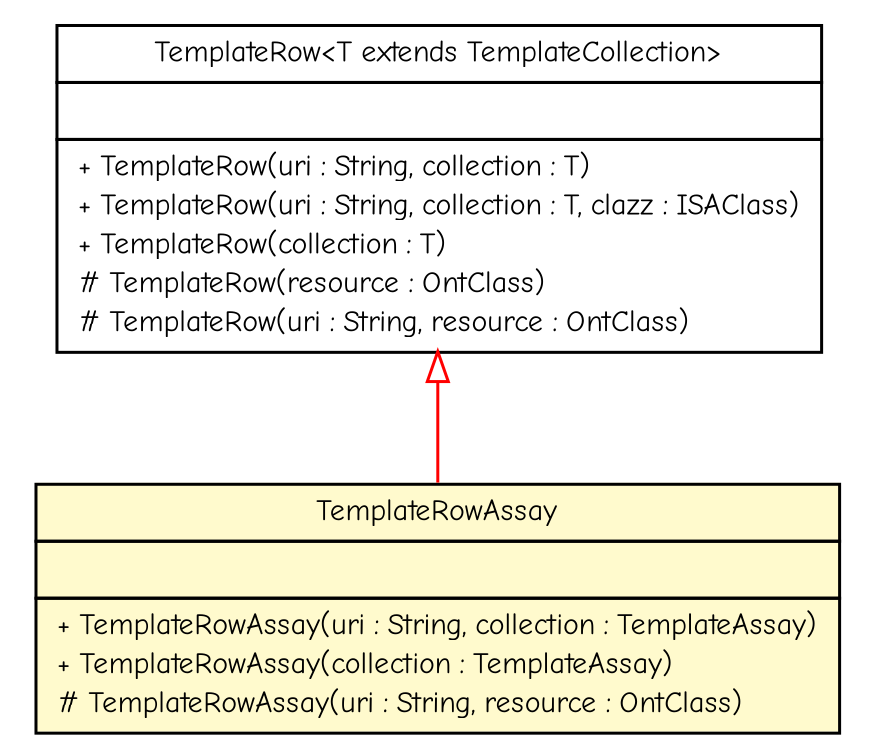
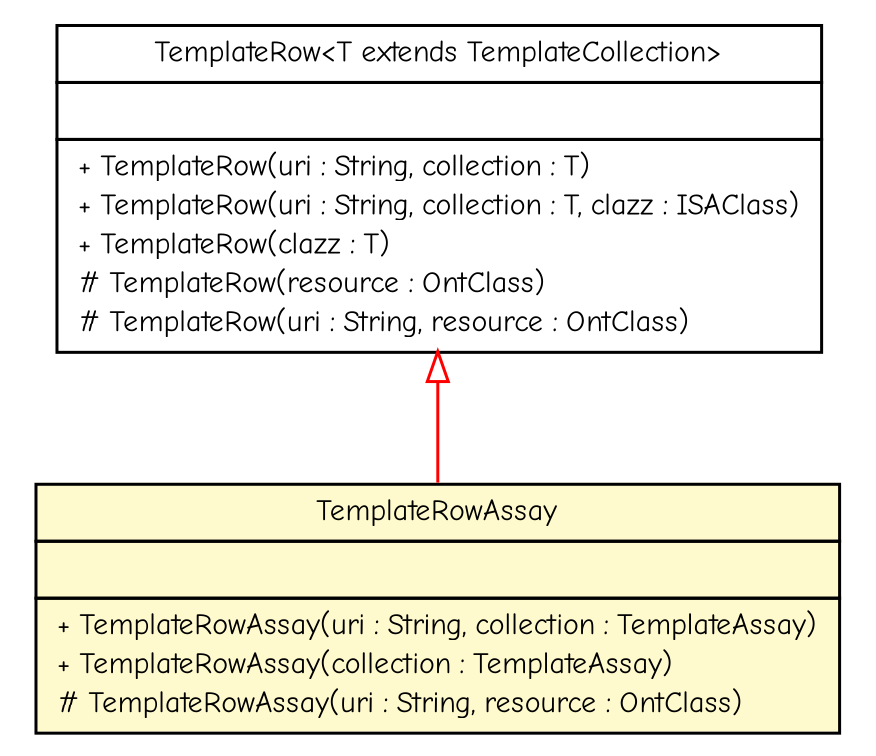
(264, 244) -> (235, 244)
